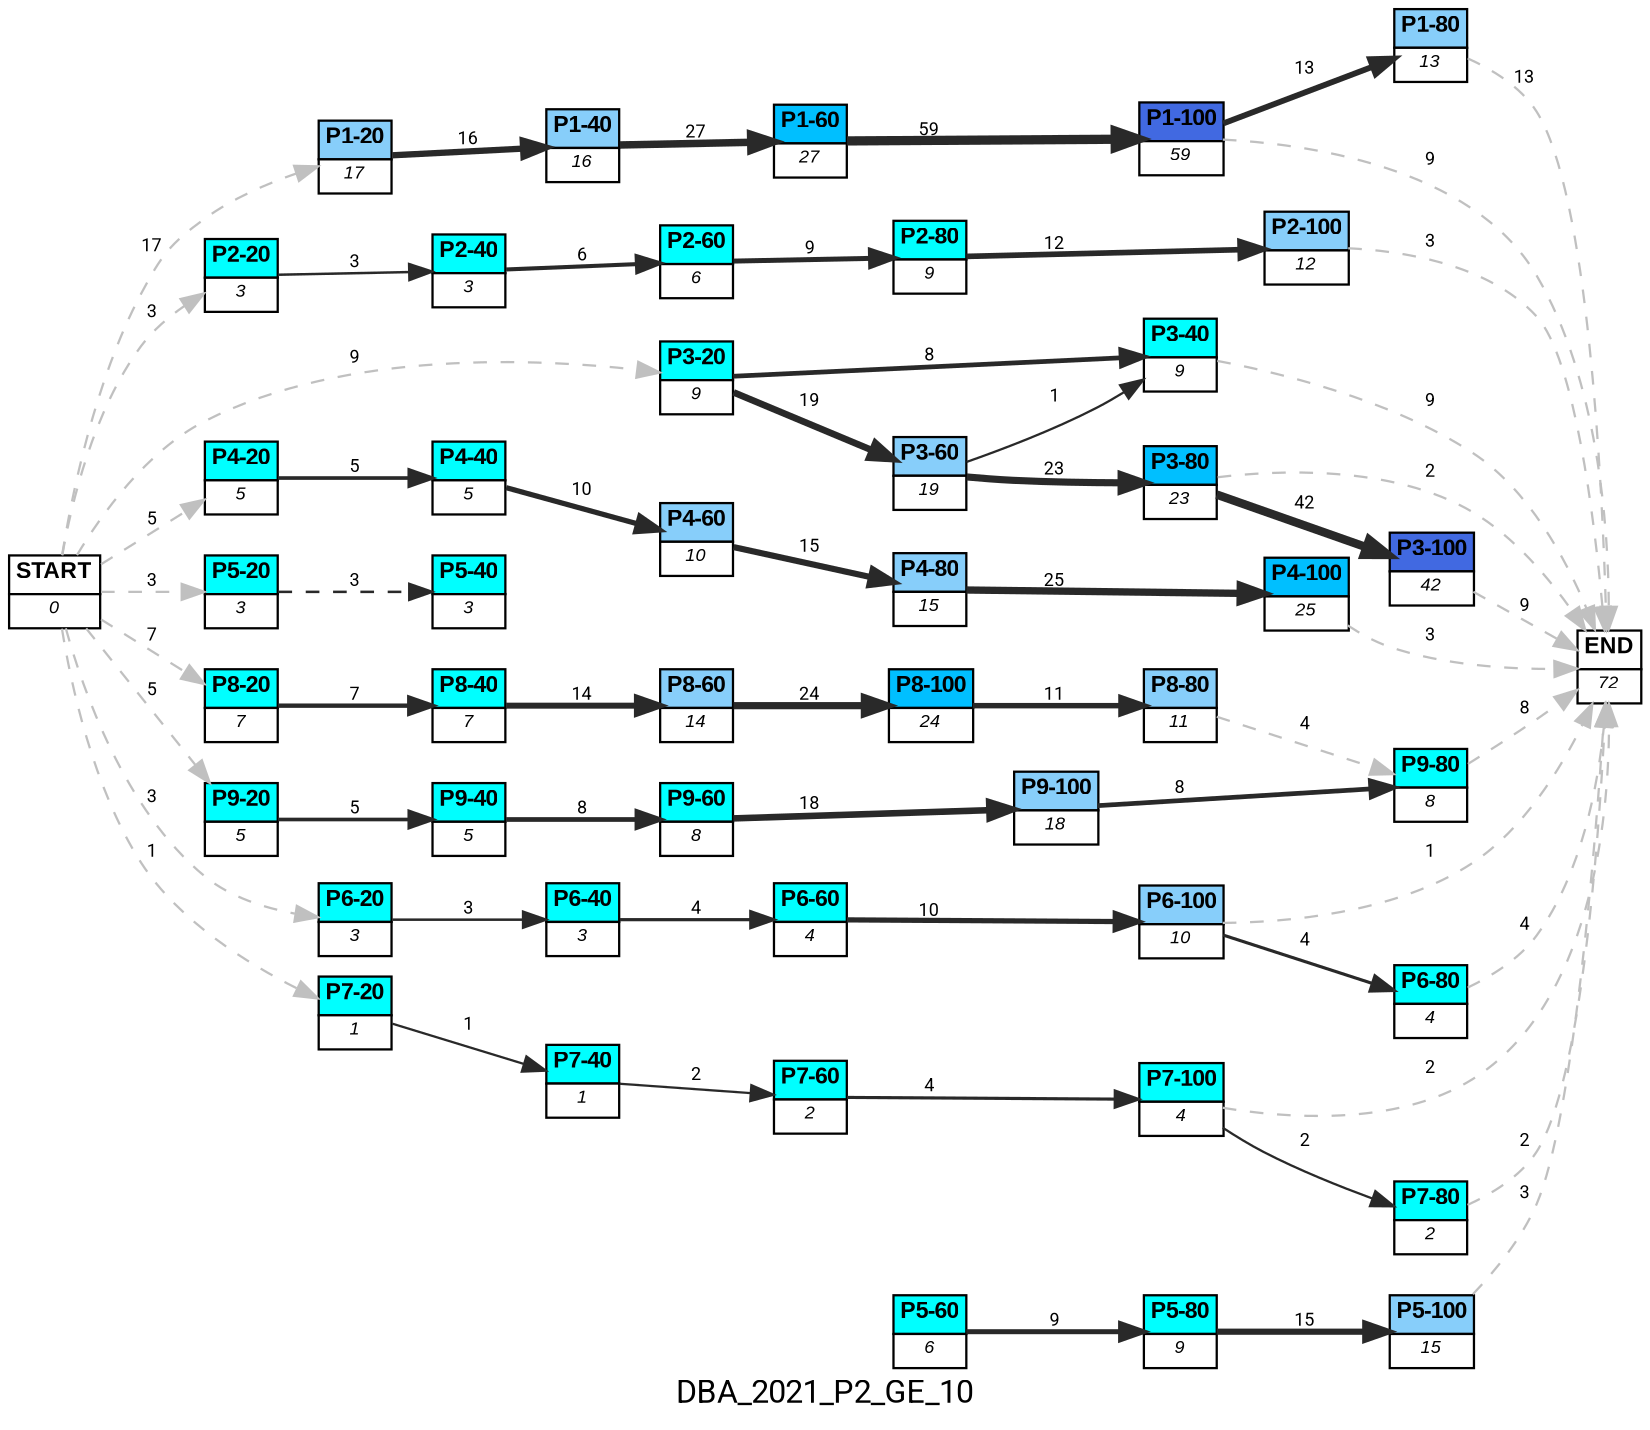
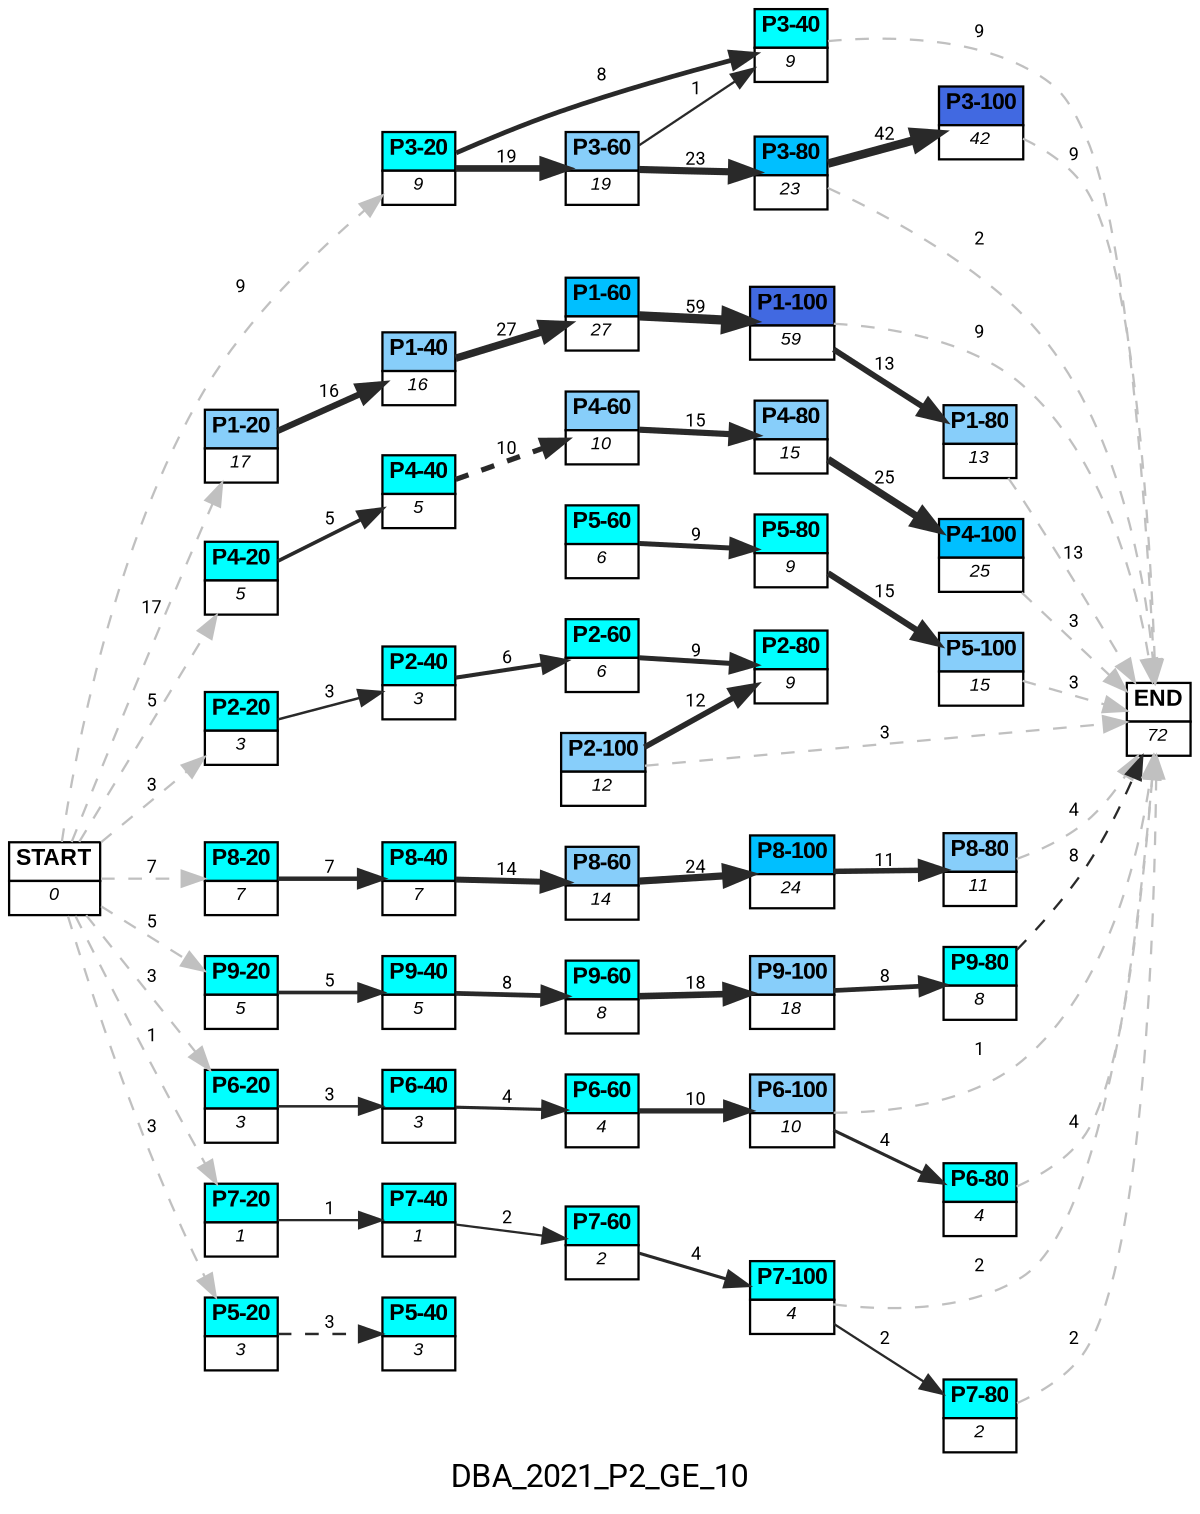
(1103, 253) -> (689, 722)
(572, 506) -> (500, 464)
(1514, 735) -> (1084, 870)
(1294, 742) -> (1079, 827)
